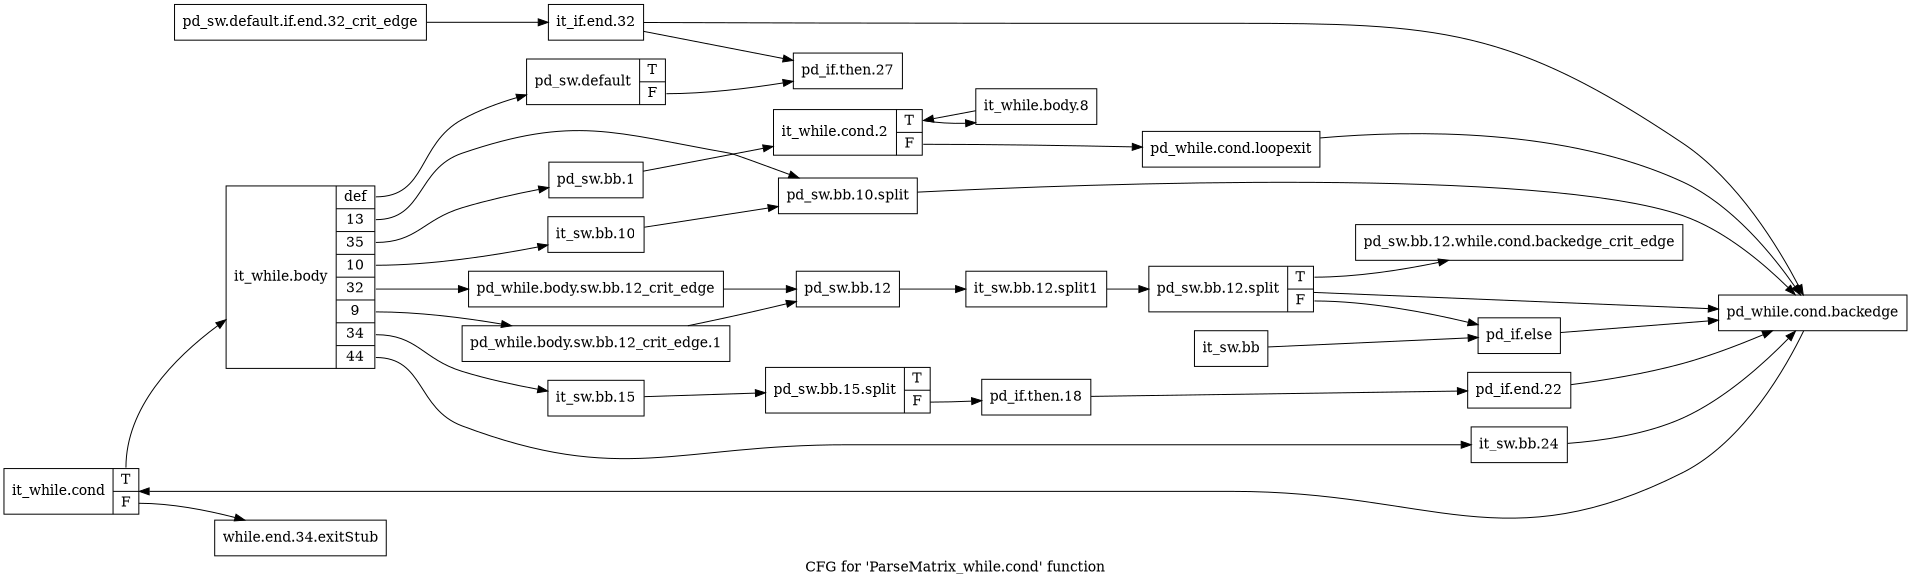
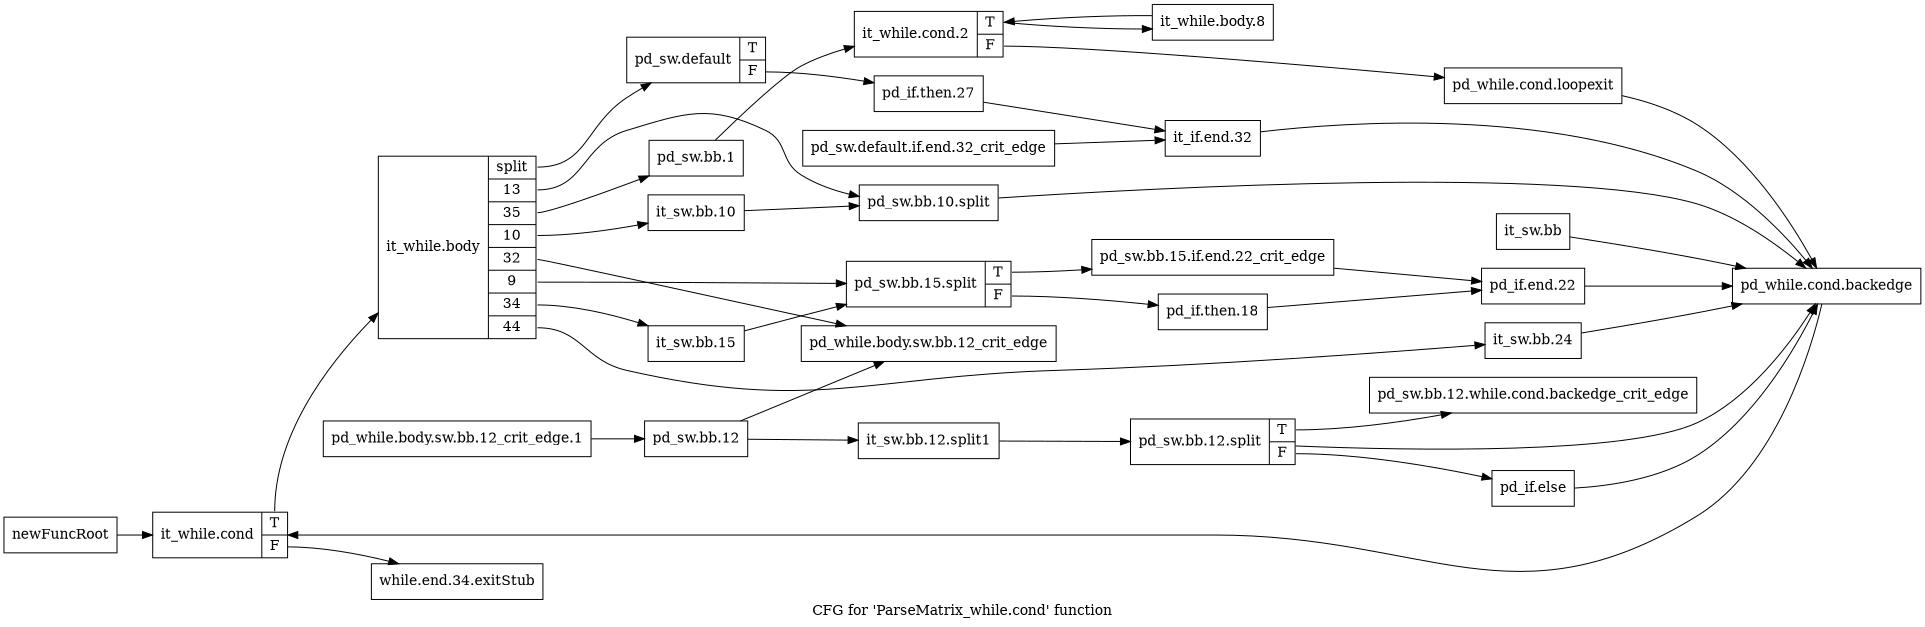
(713, 45) -> (1069, 116)
(356, 197) -> (512, 167)
none -> (1213, 257)
(755, 289) -> (798, 397)
(439, 315) -> (687, 283)
(1368, 342) -> (1653, 250)
none -> (60, 535)
